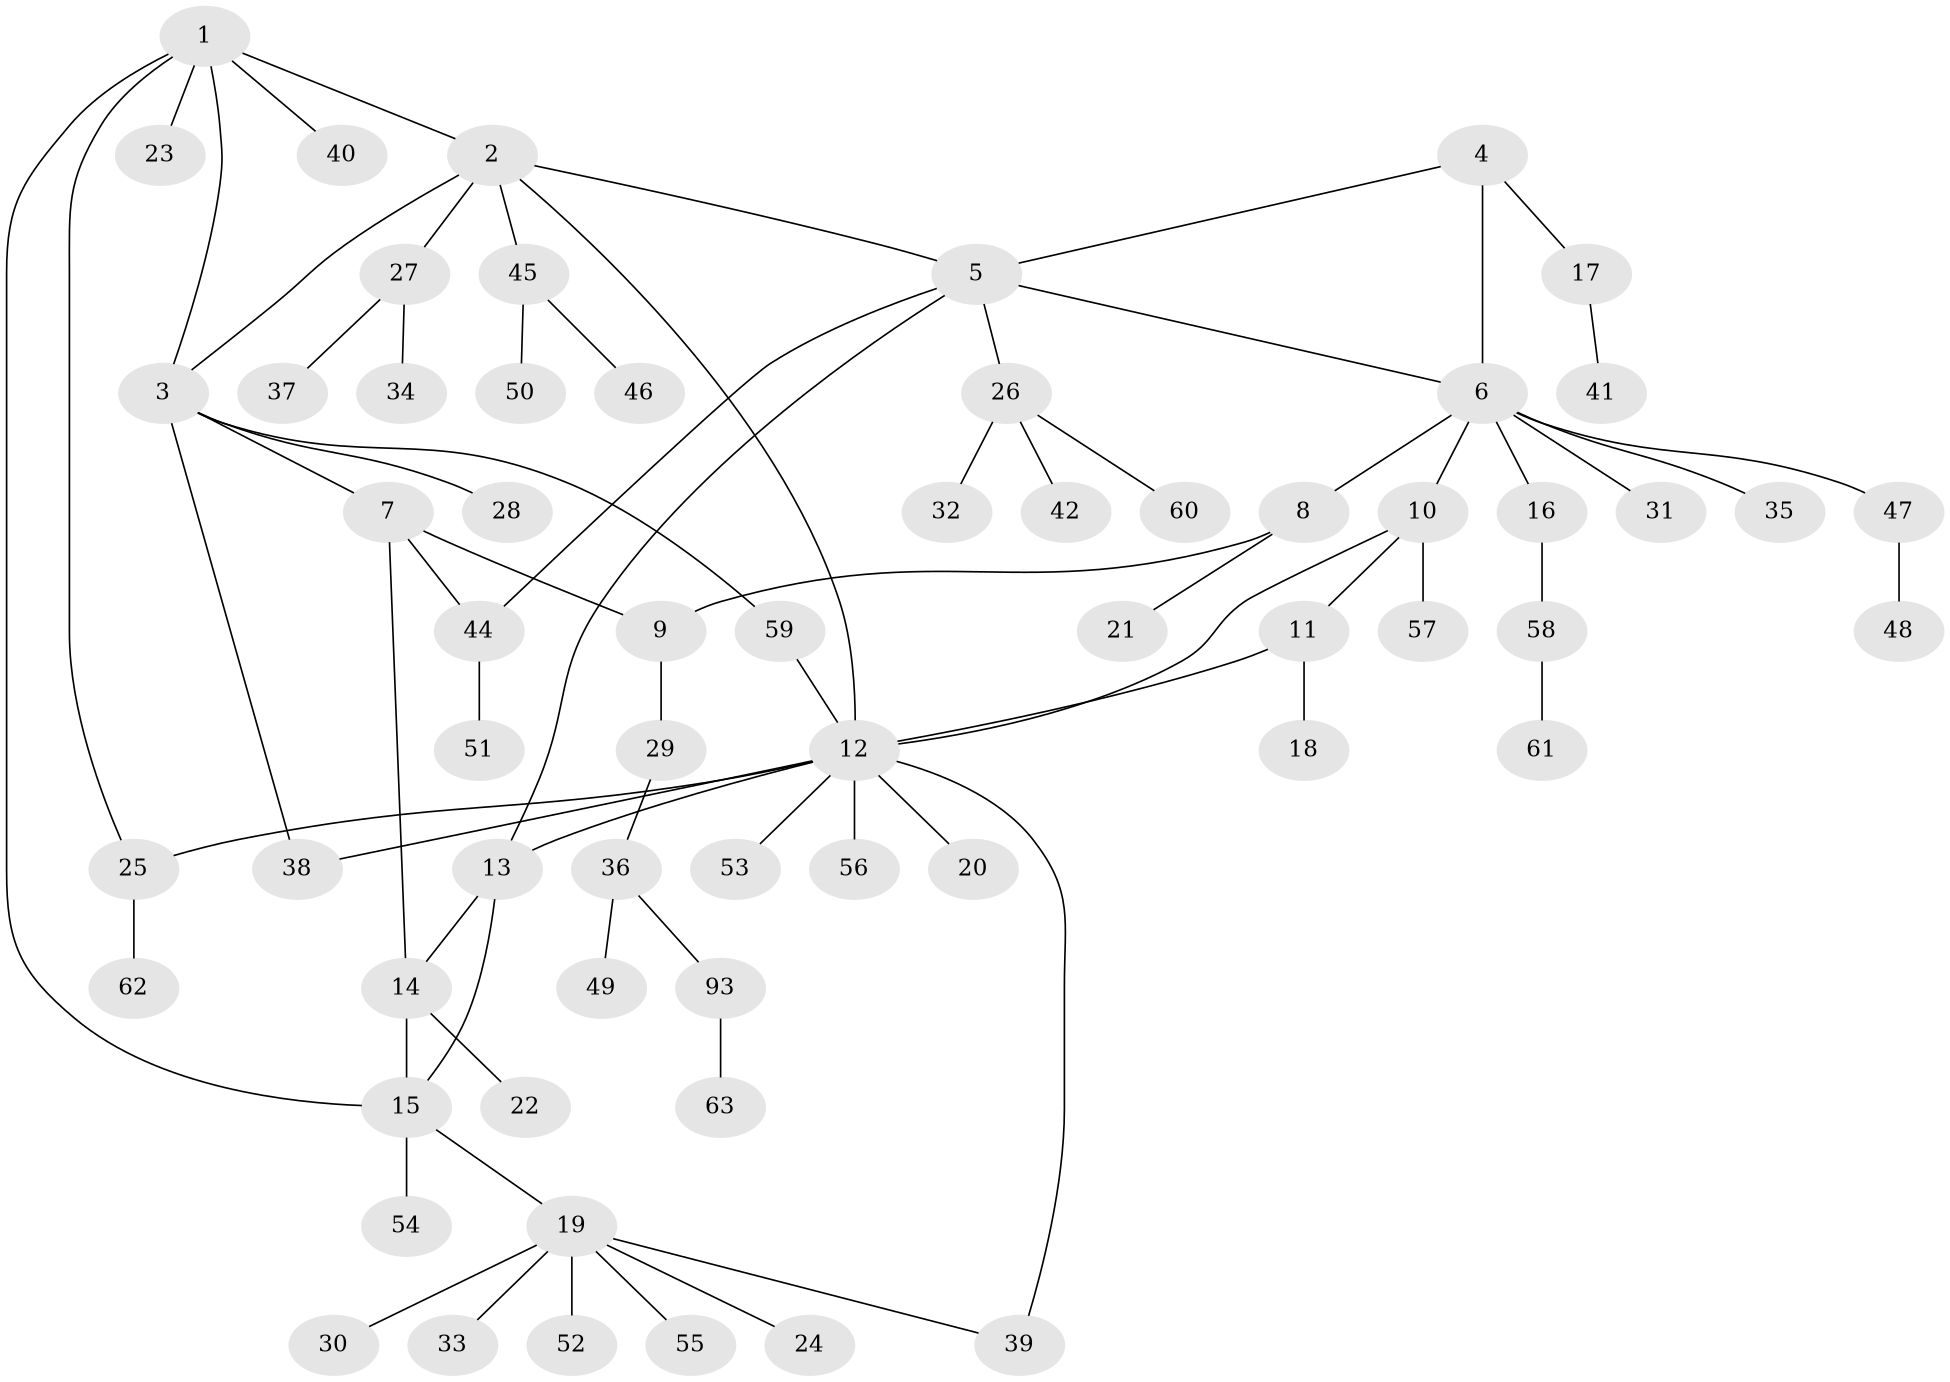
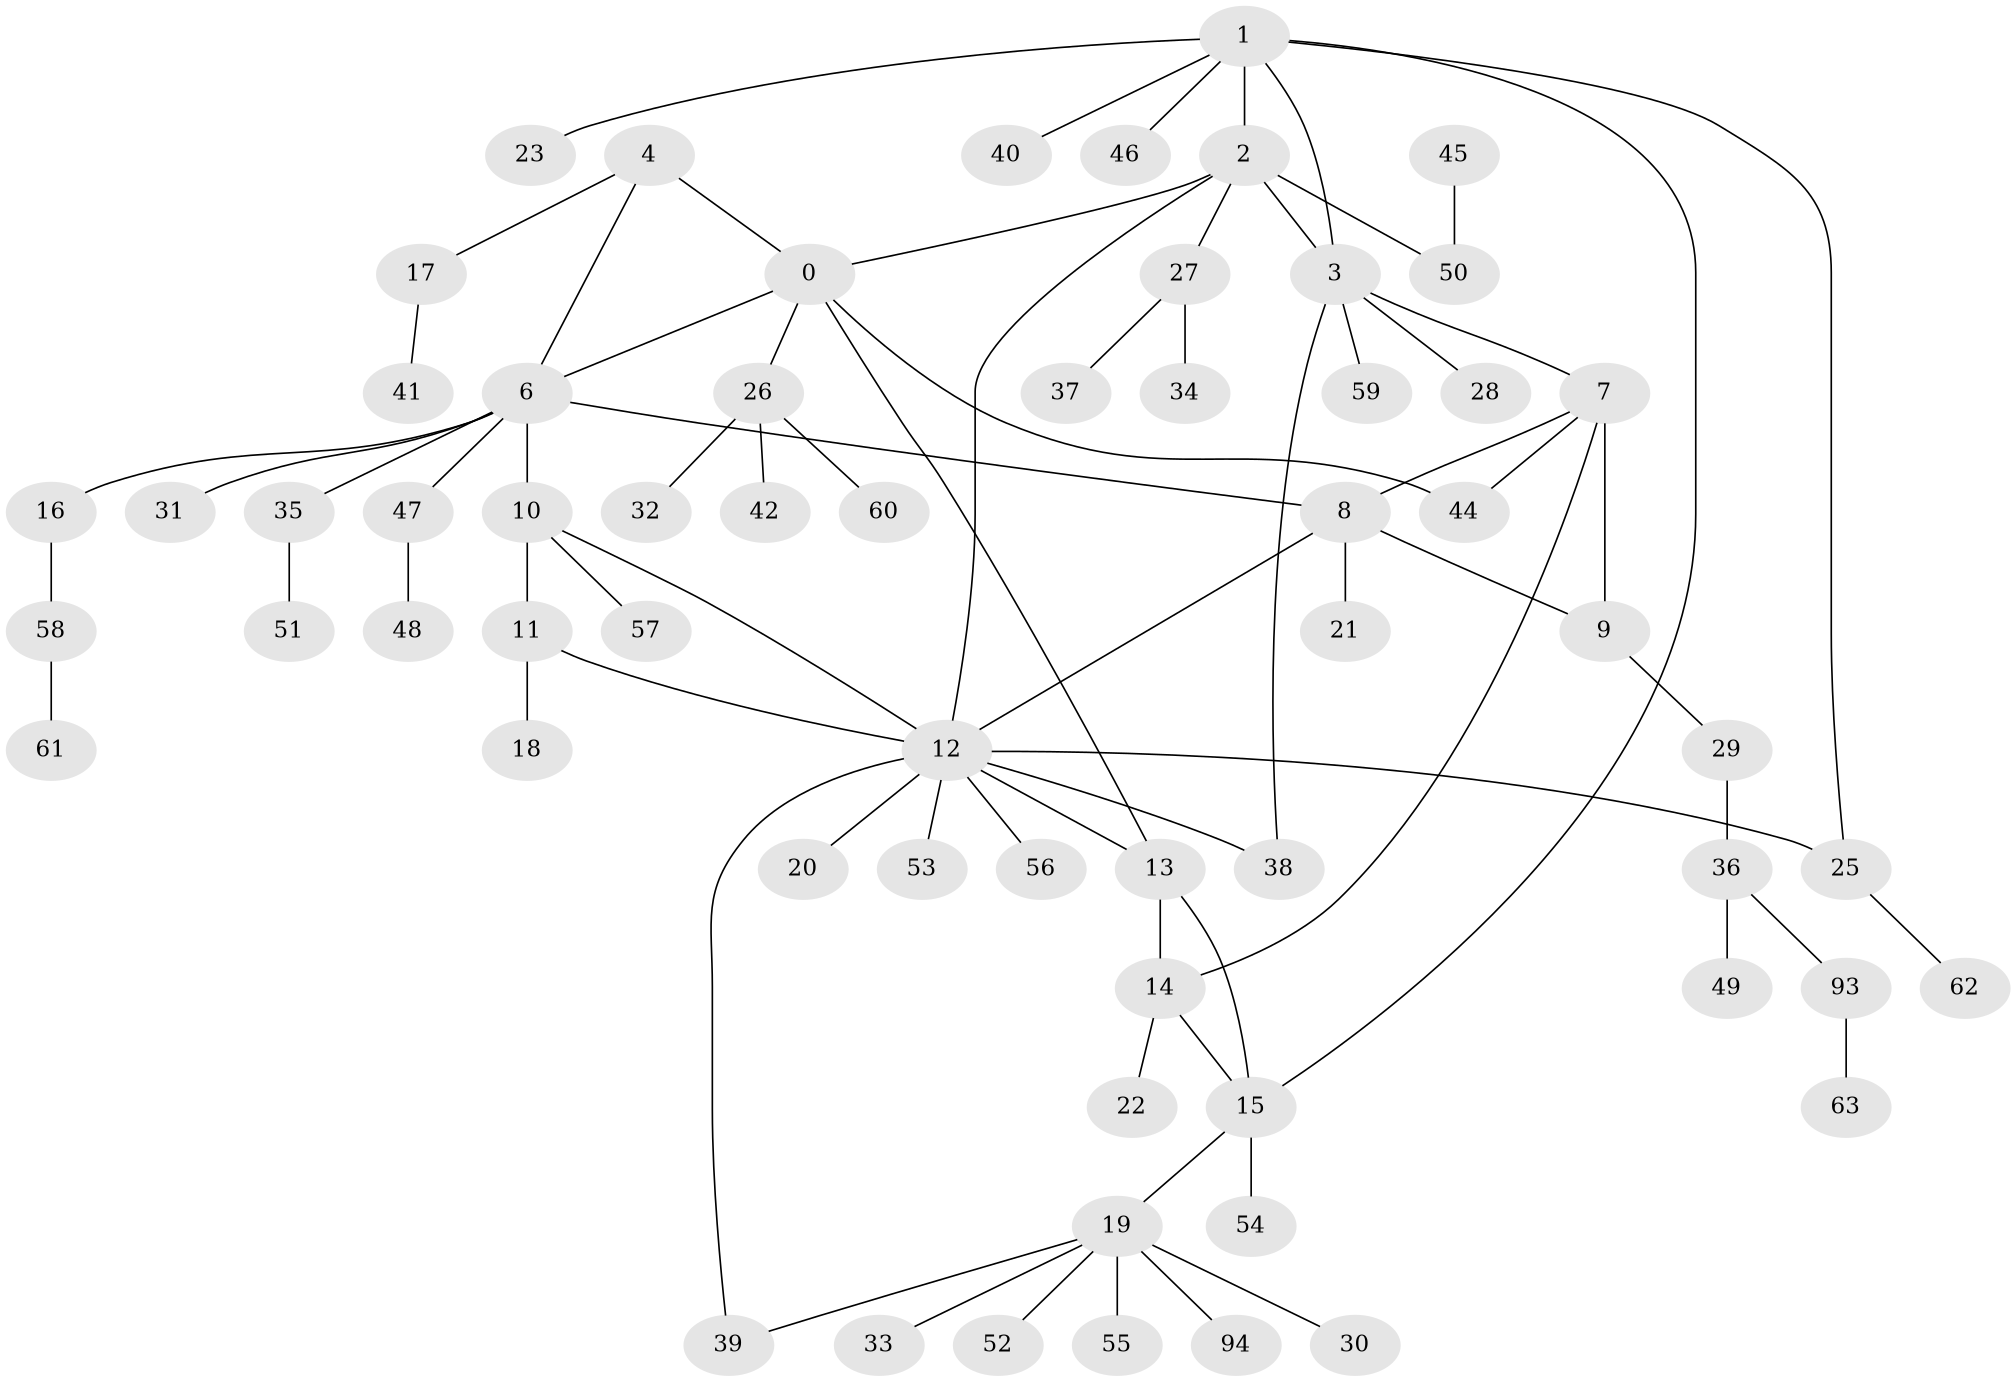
(508, 215) -> (1349, 215)
(977, 274) -> (810, 274)
(582, 334) -> (1185, 96)
none -> (1475, 453)
(479, 691) -> (289, 572)
(817, 691) -> (1146, 631)
(810, 1345) -> (1236, 1345)
